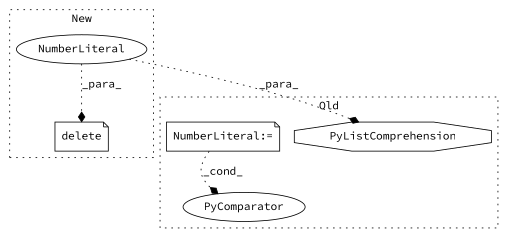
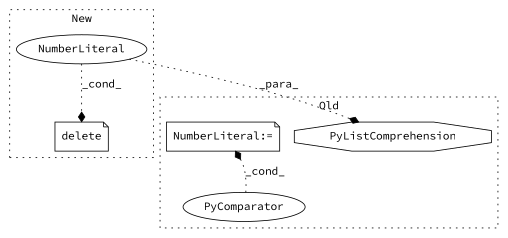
(102, 84) -> (102, 84)
(201, 170) -> (245, 176)
